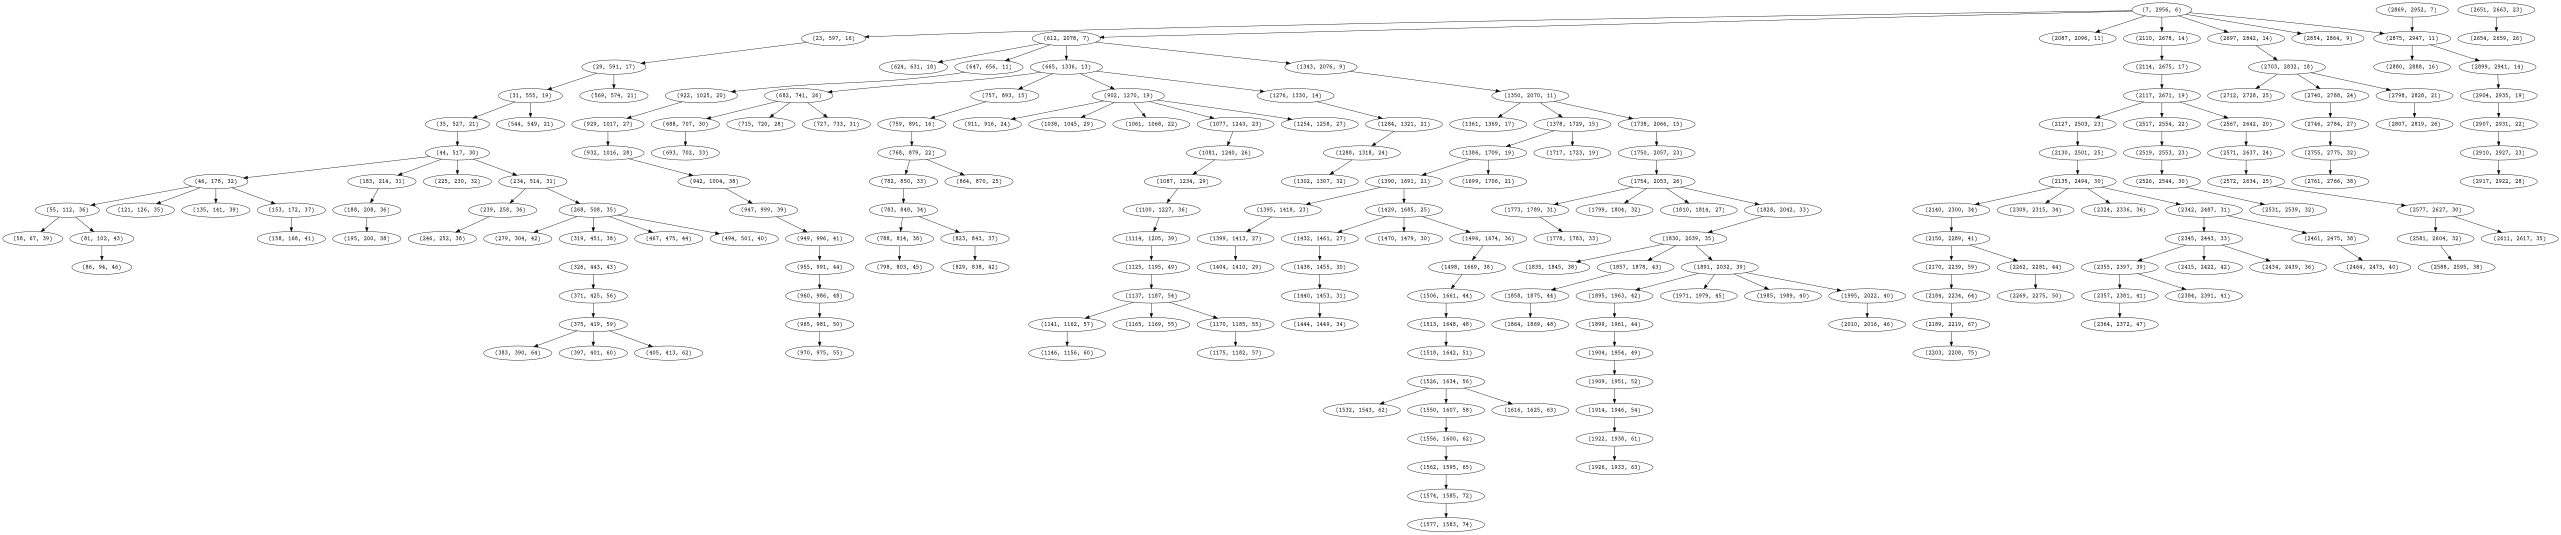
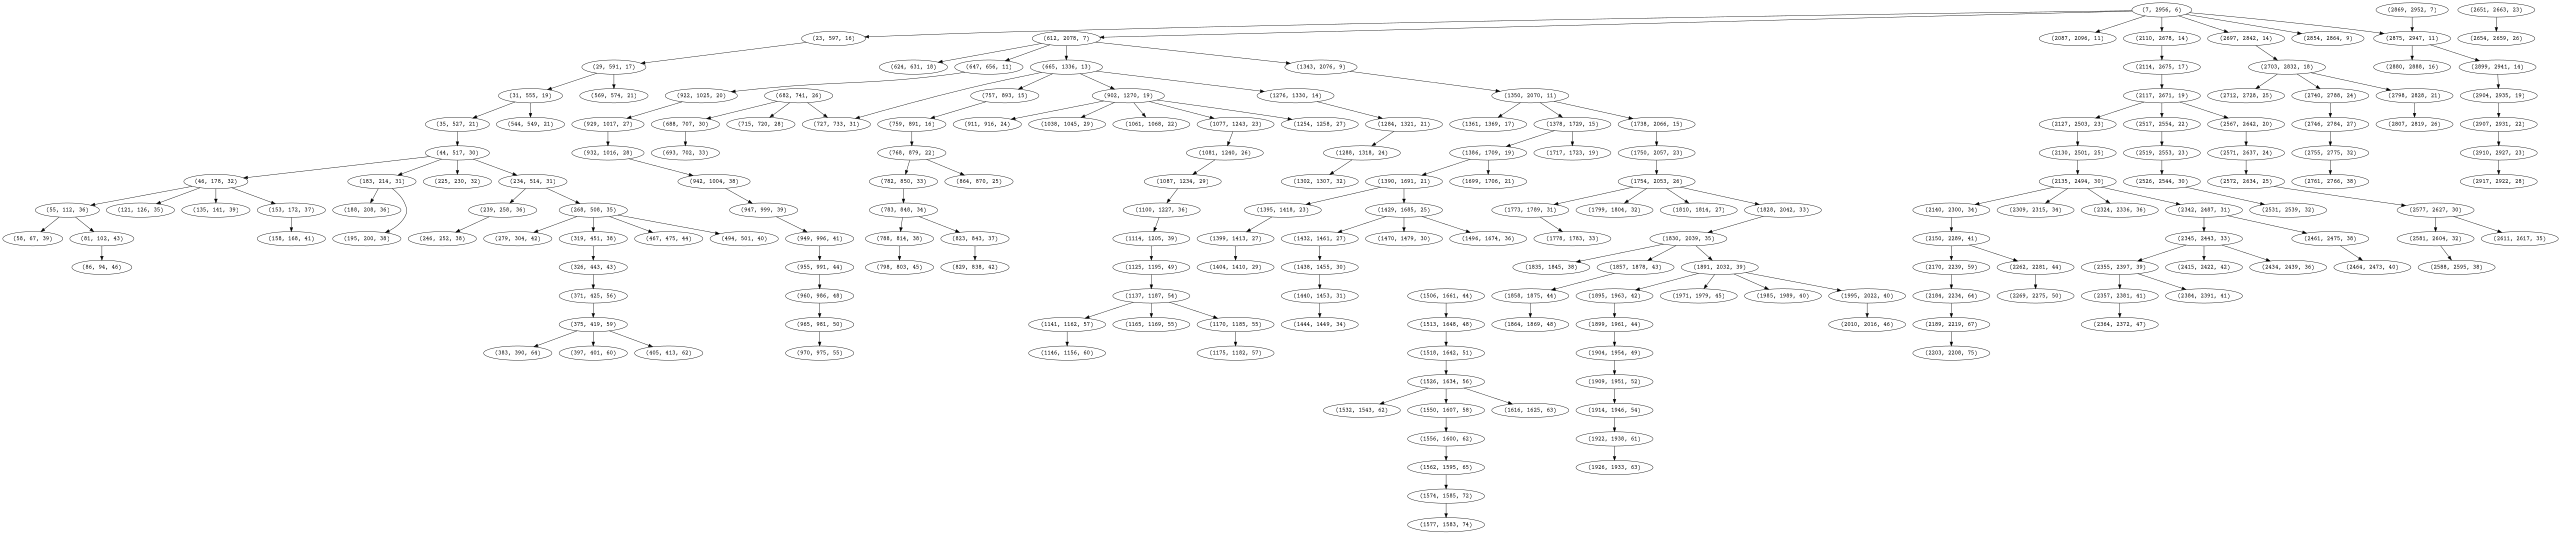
(937, 83) -> (950, 93)
(367, 222) -> (407, 211)
none -> (593, 251)
(1467, 267) -> none
none -> (1446, 365)
